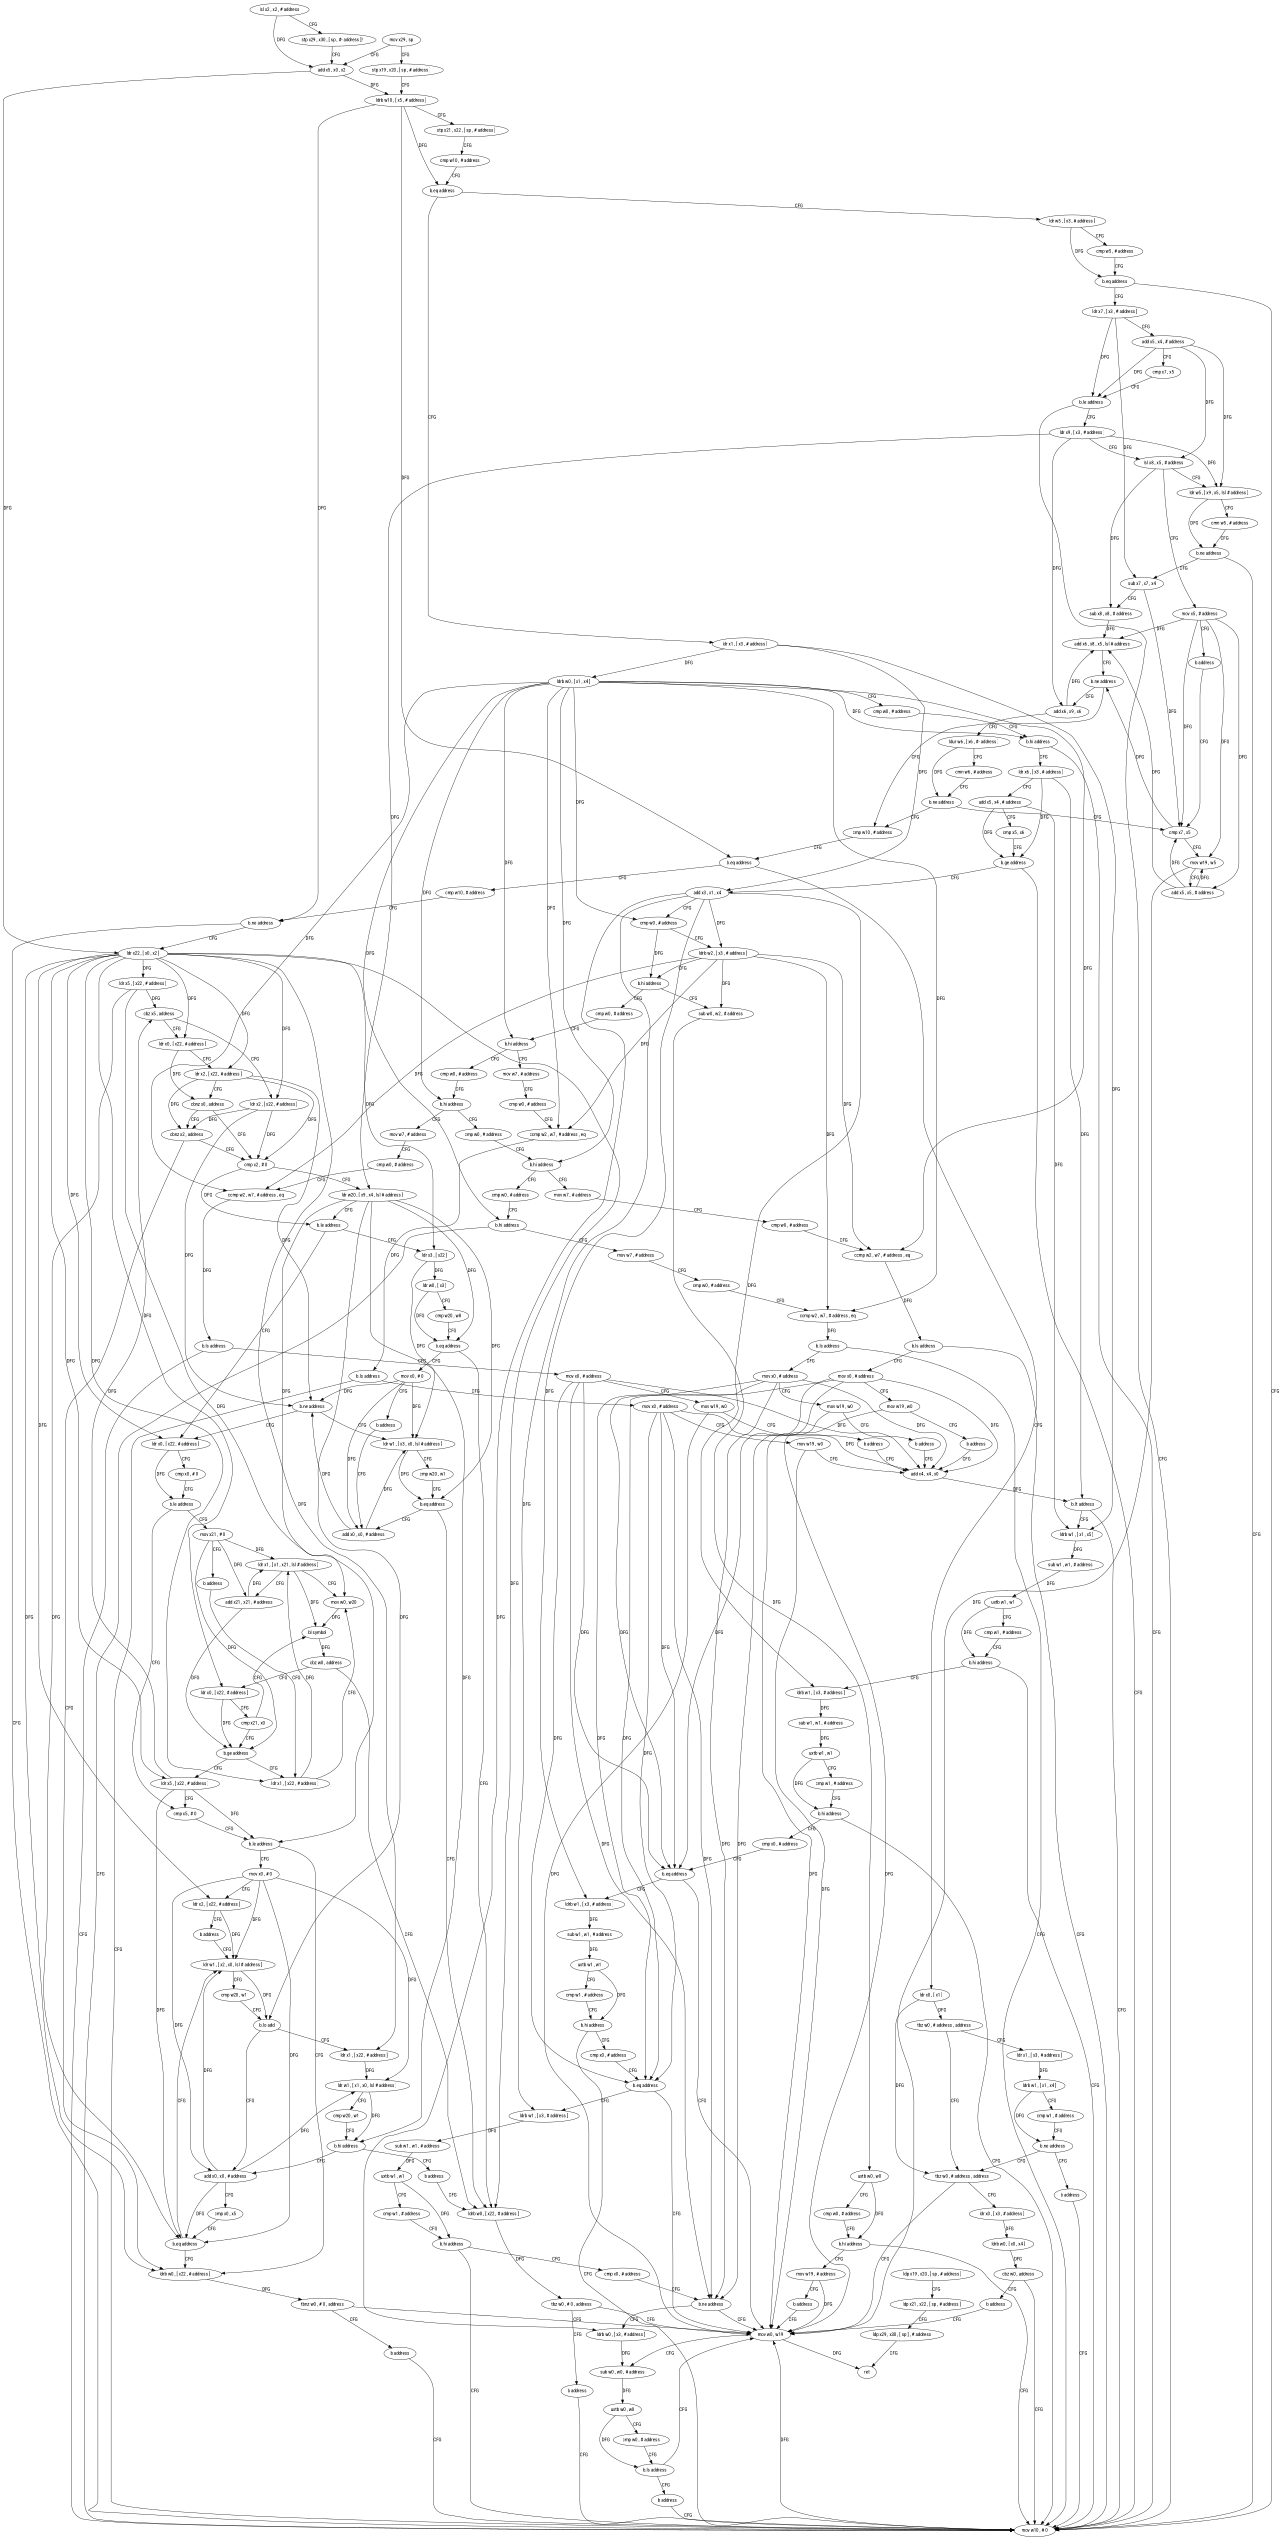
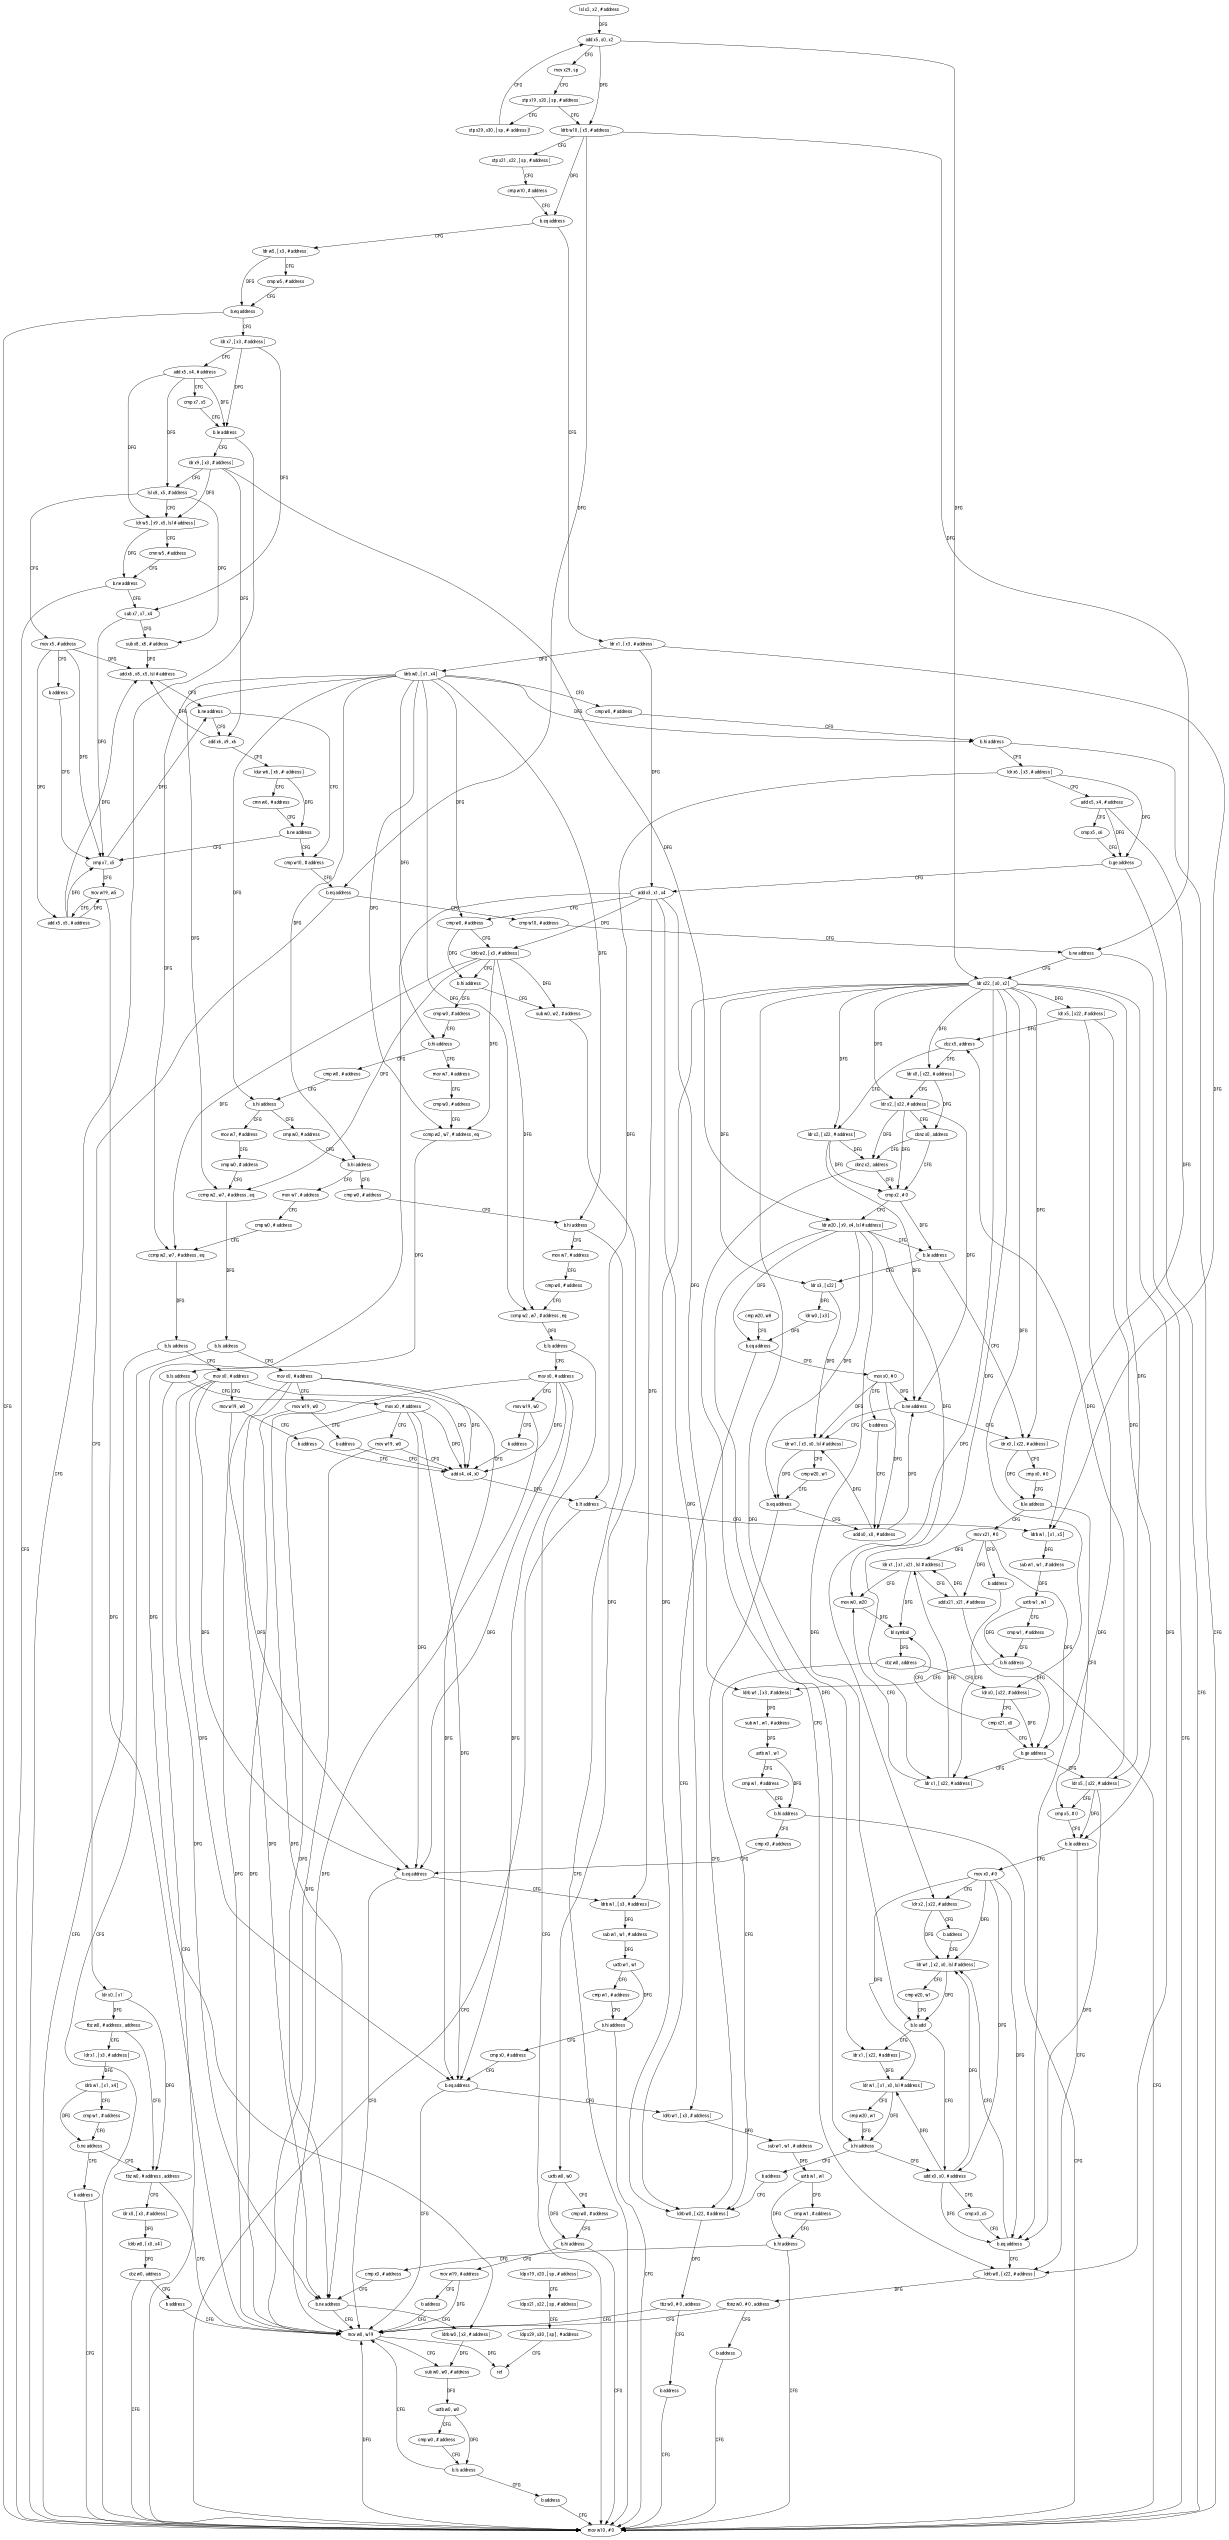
(304, 24) -> (527, 115)
(368, 54) -> (584, 54)
(1221, 736) -> none
(441, 1299) -> none
